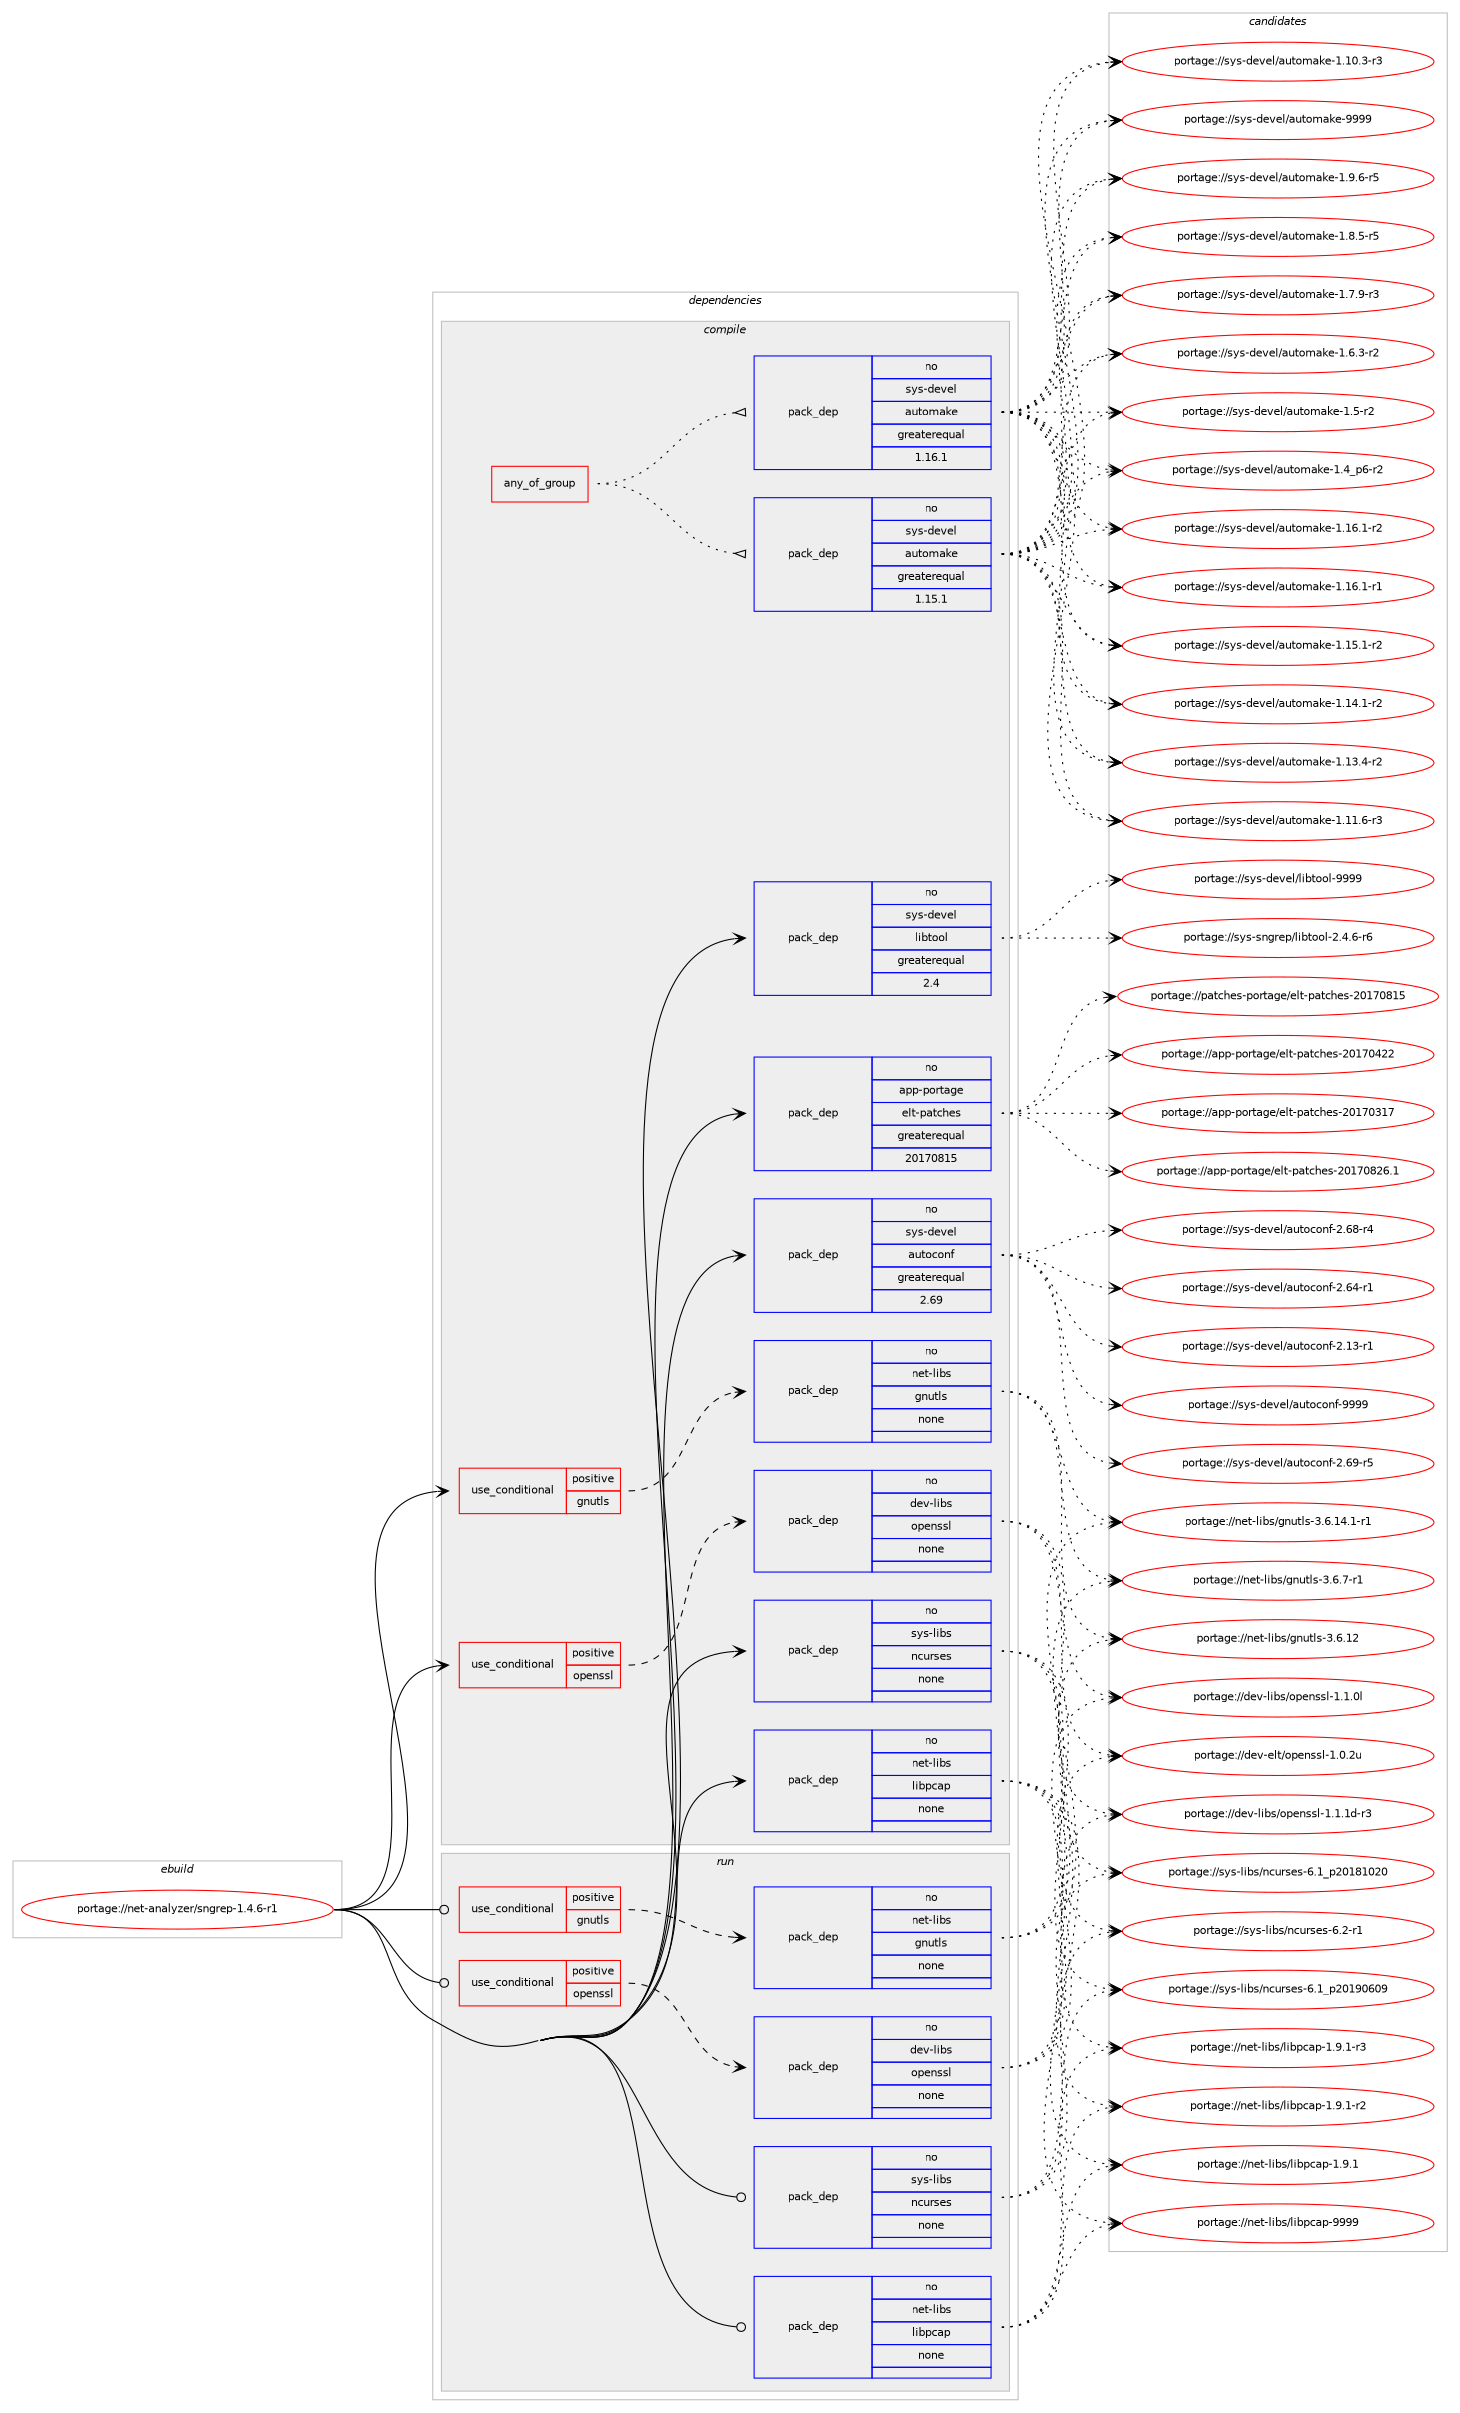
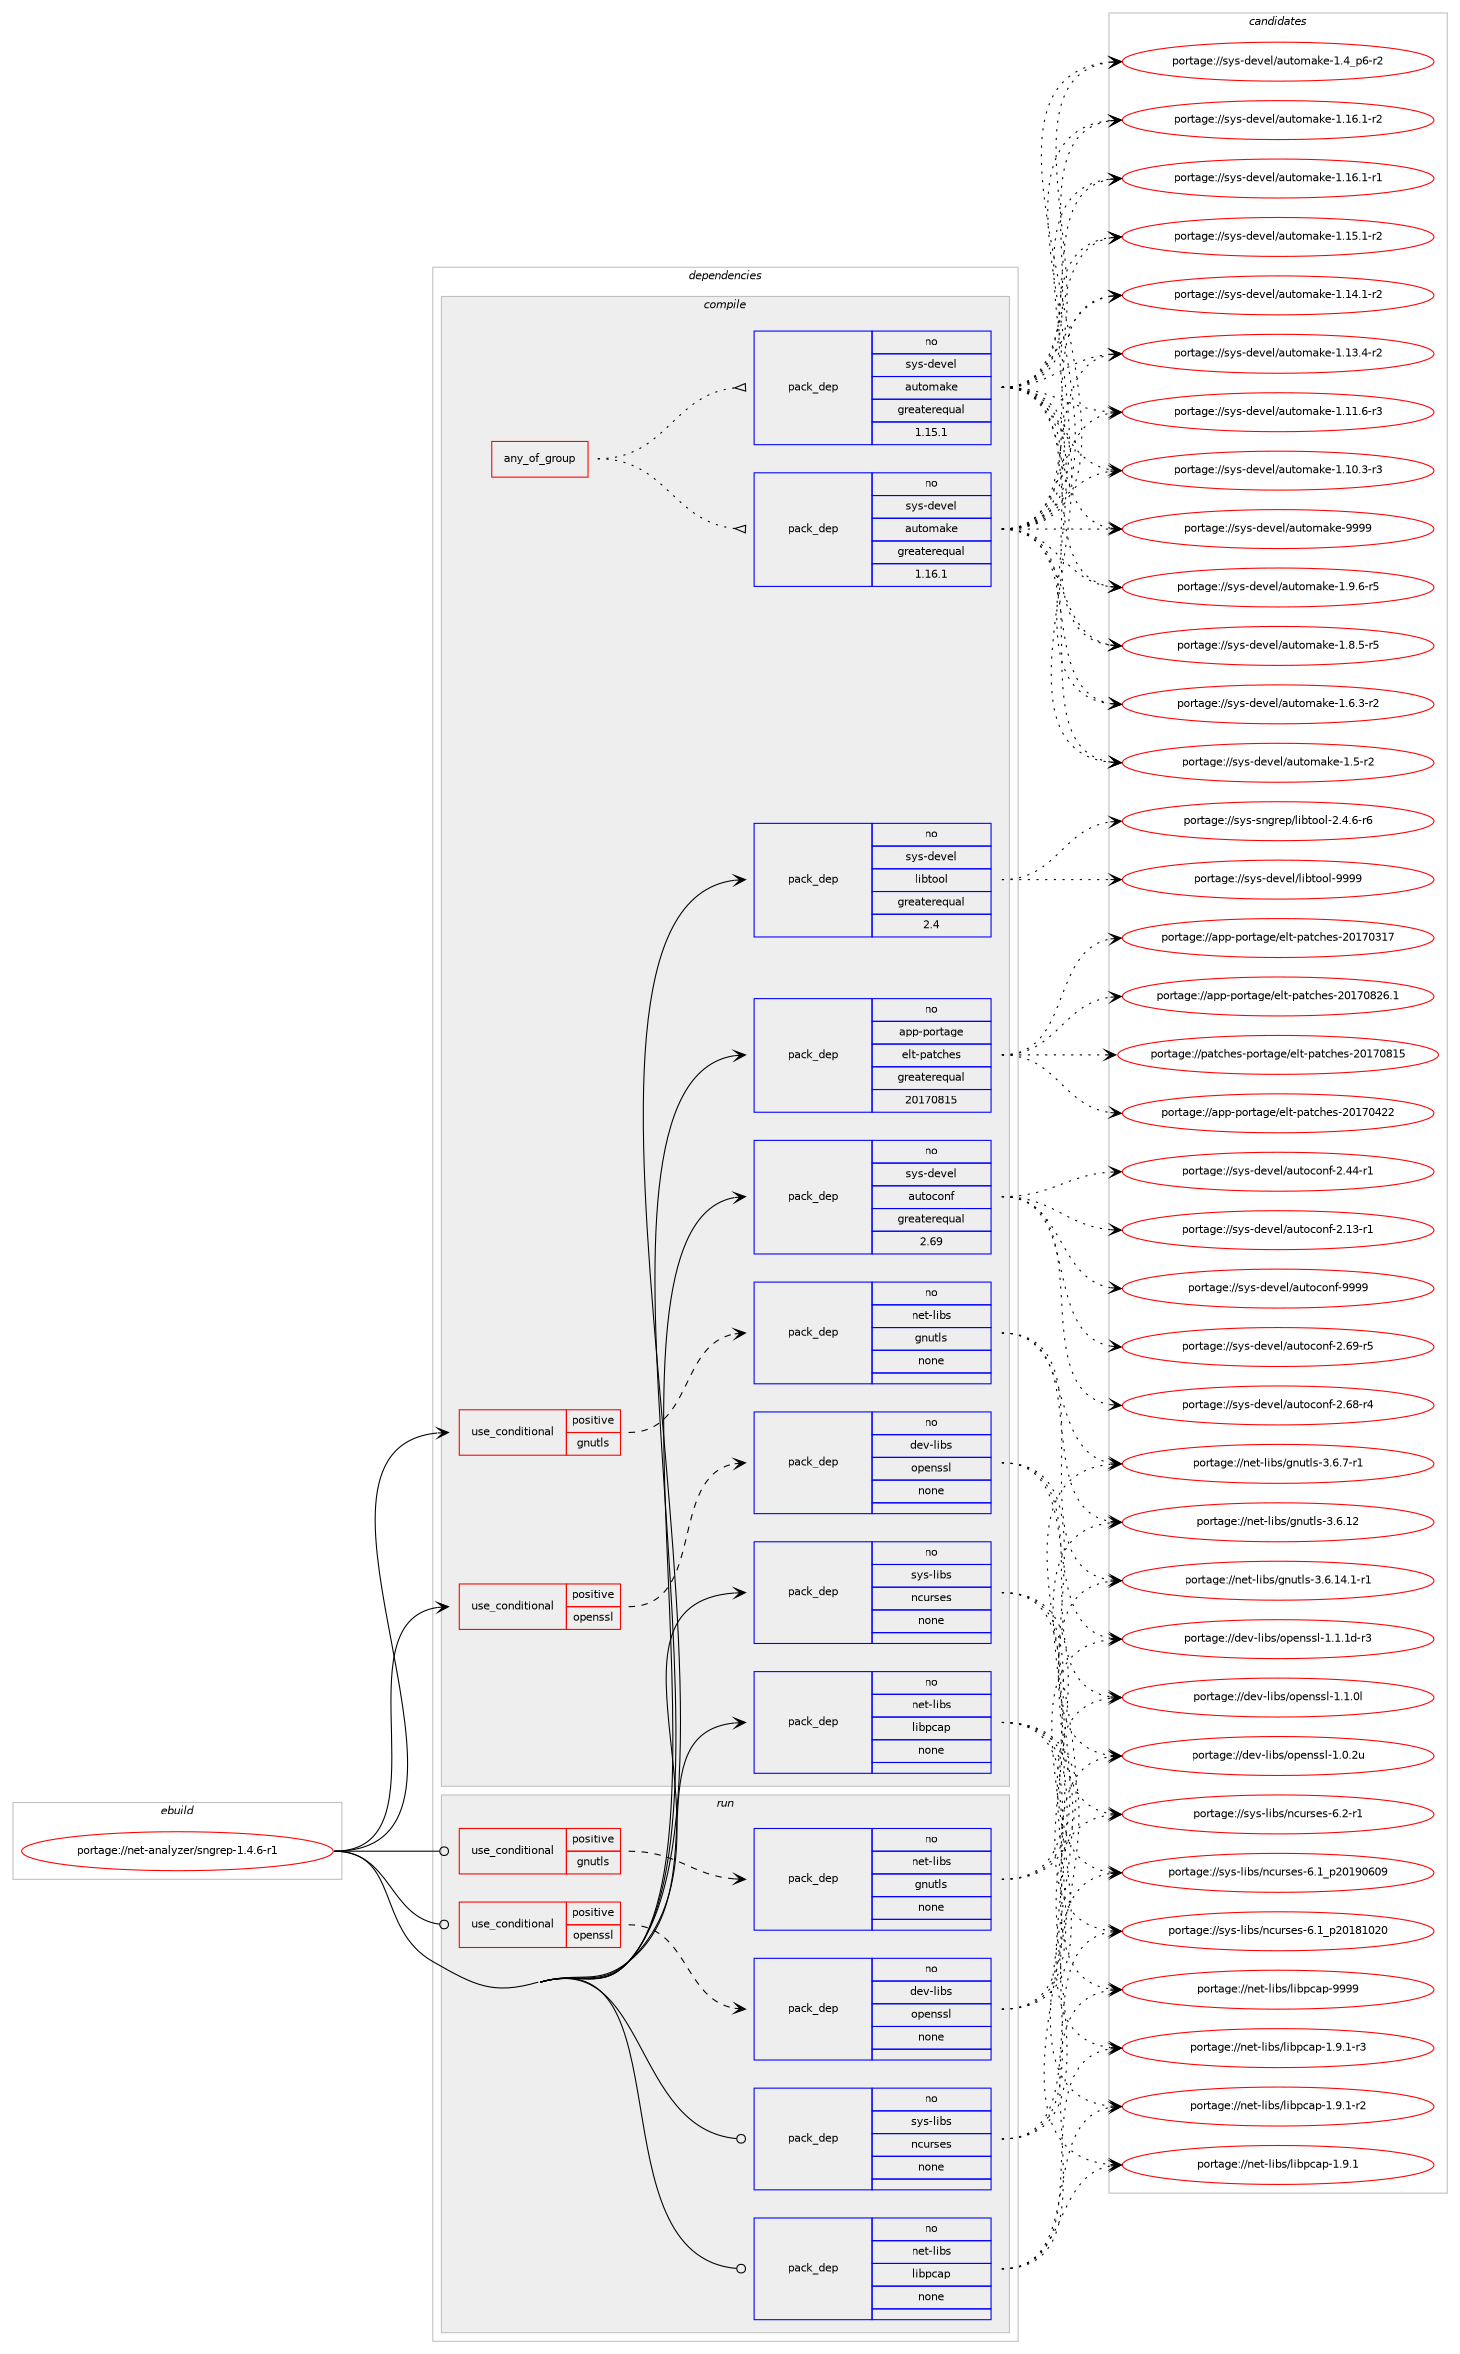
(1278, 295) -> none
(1278, 1289) -> (1278, 1172)
(1278, 1756) -> (1278, 1756)
